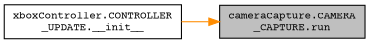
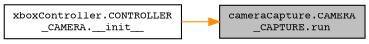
(93, 22) -> (93, 22)
